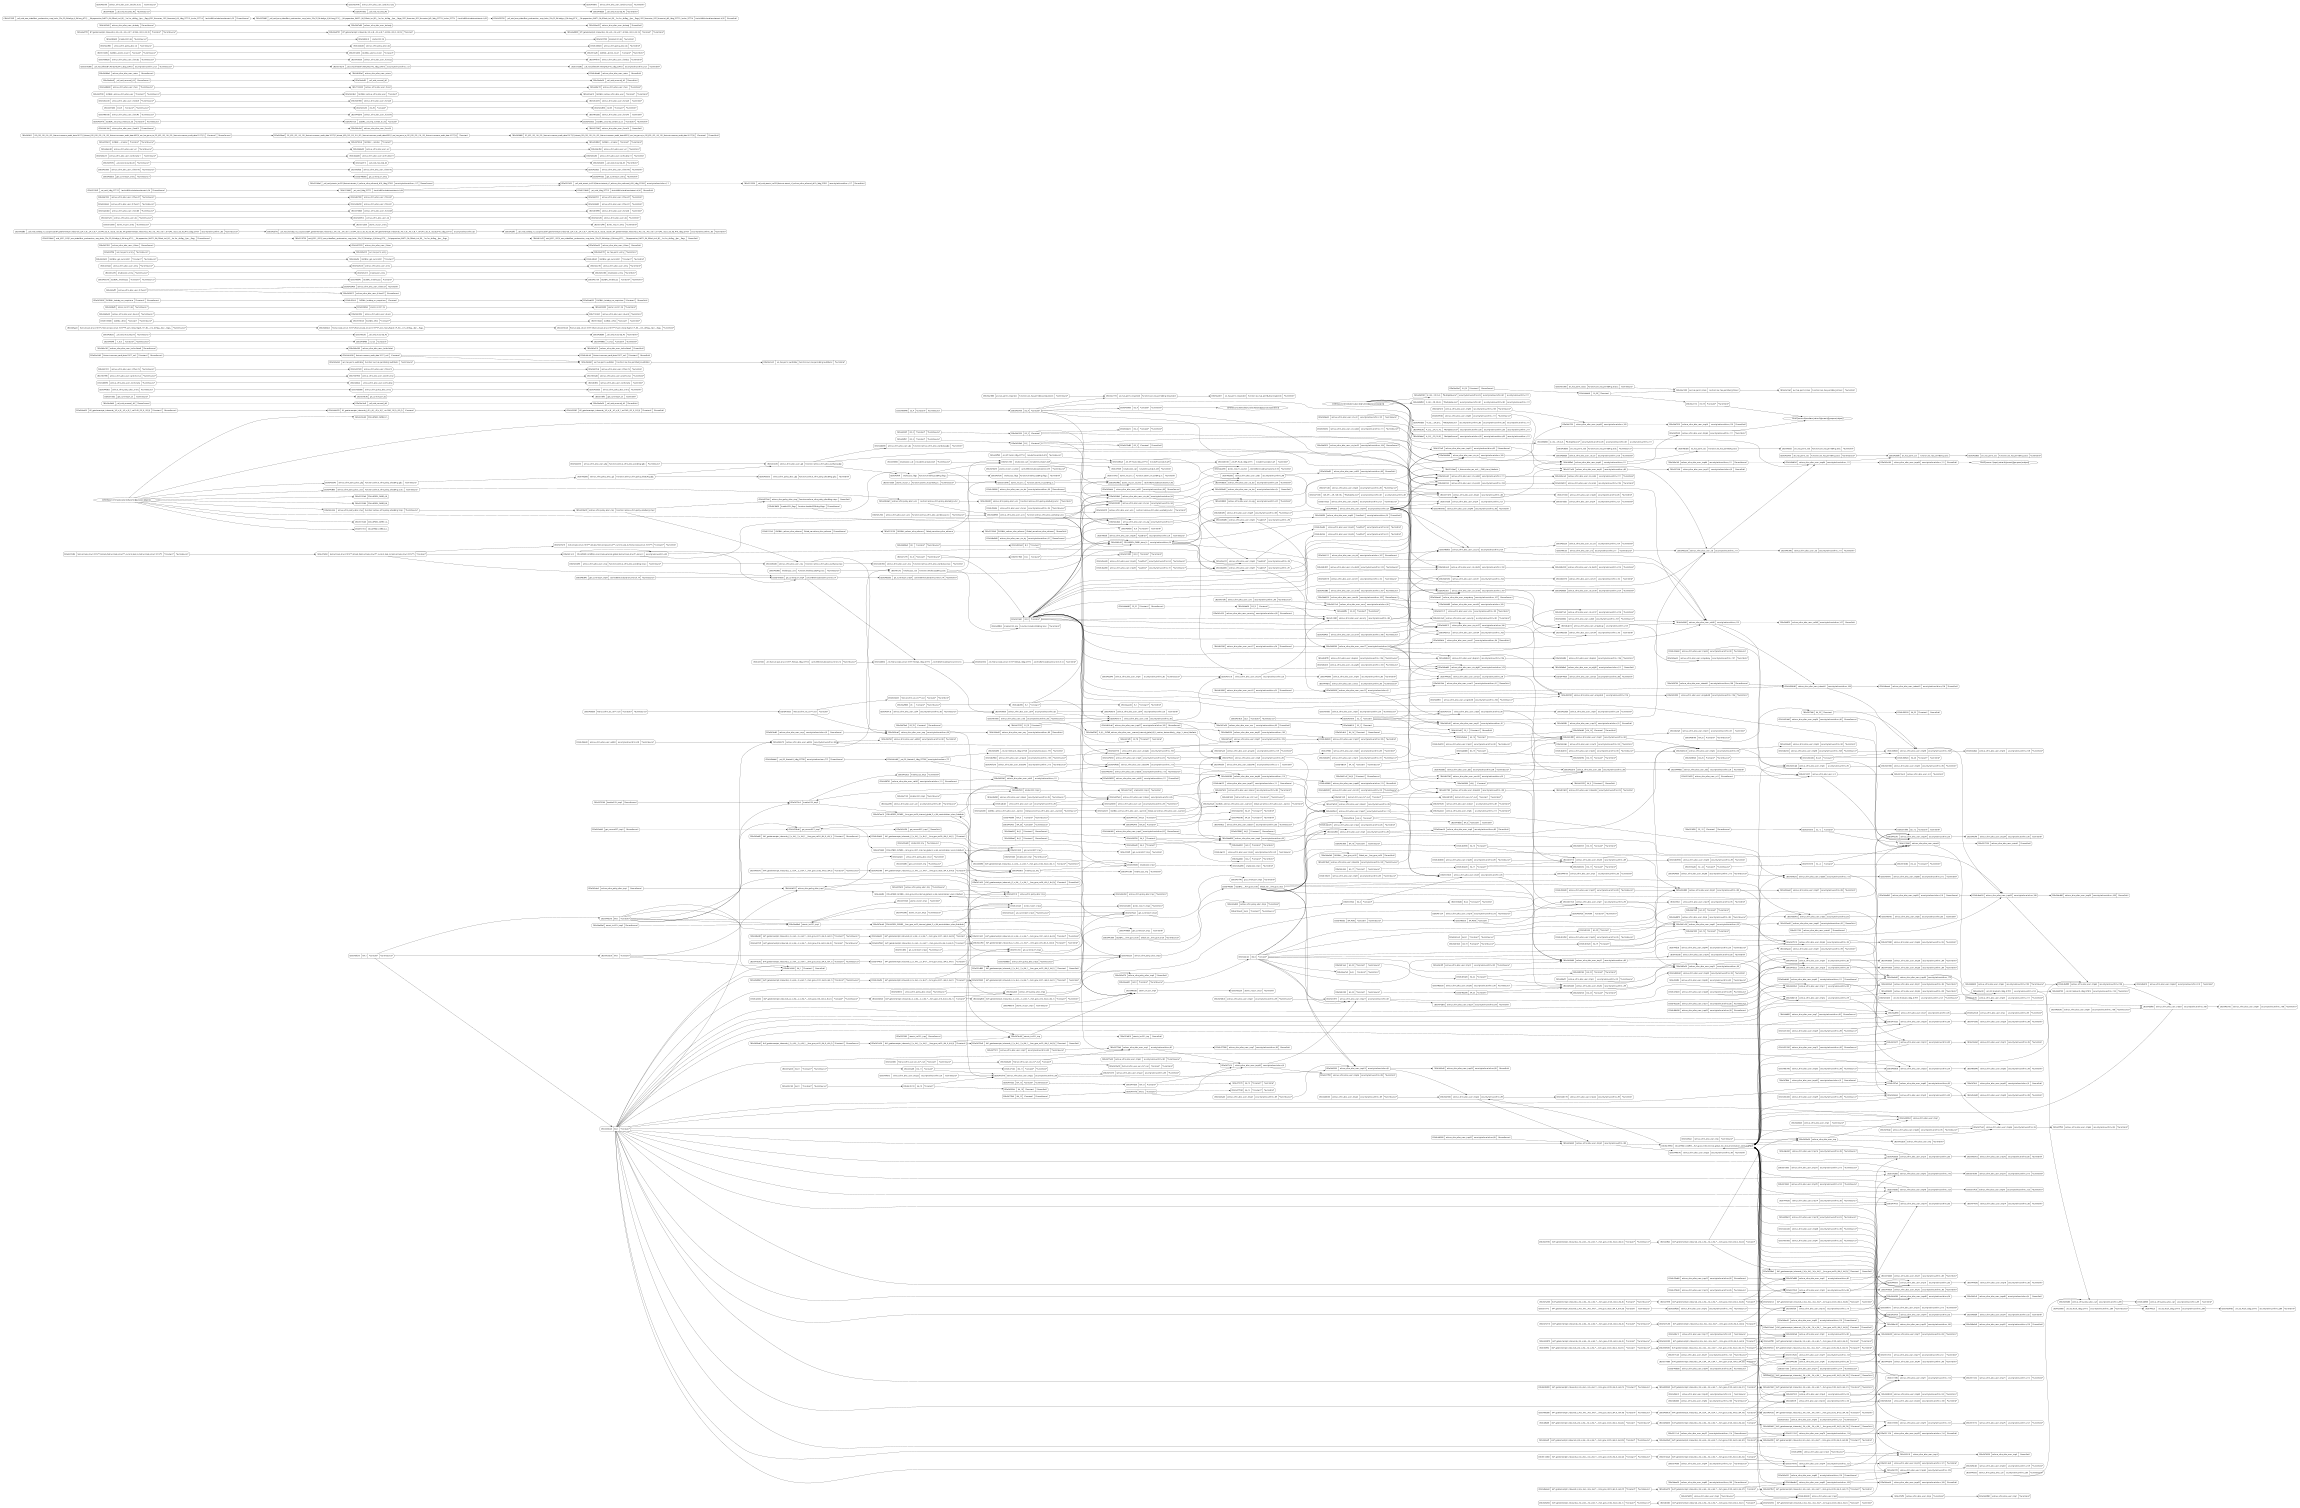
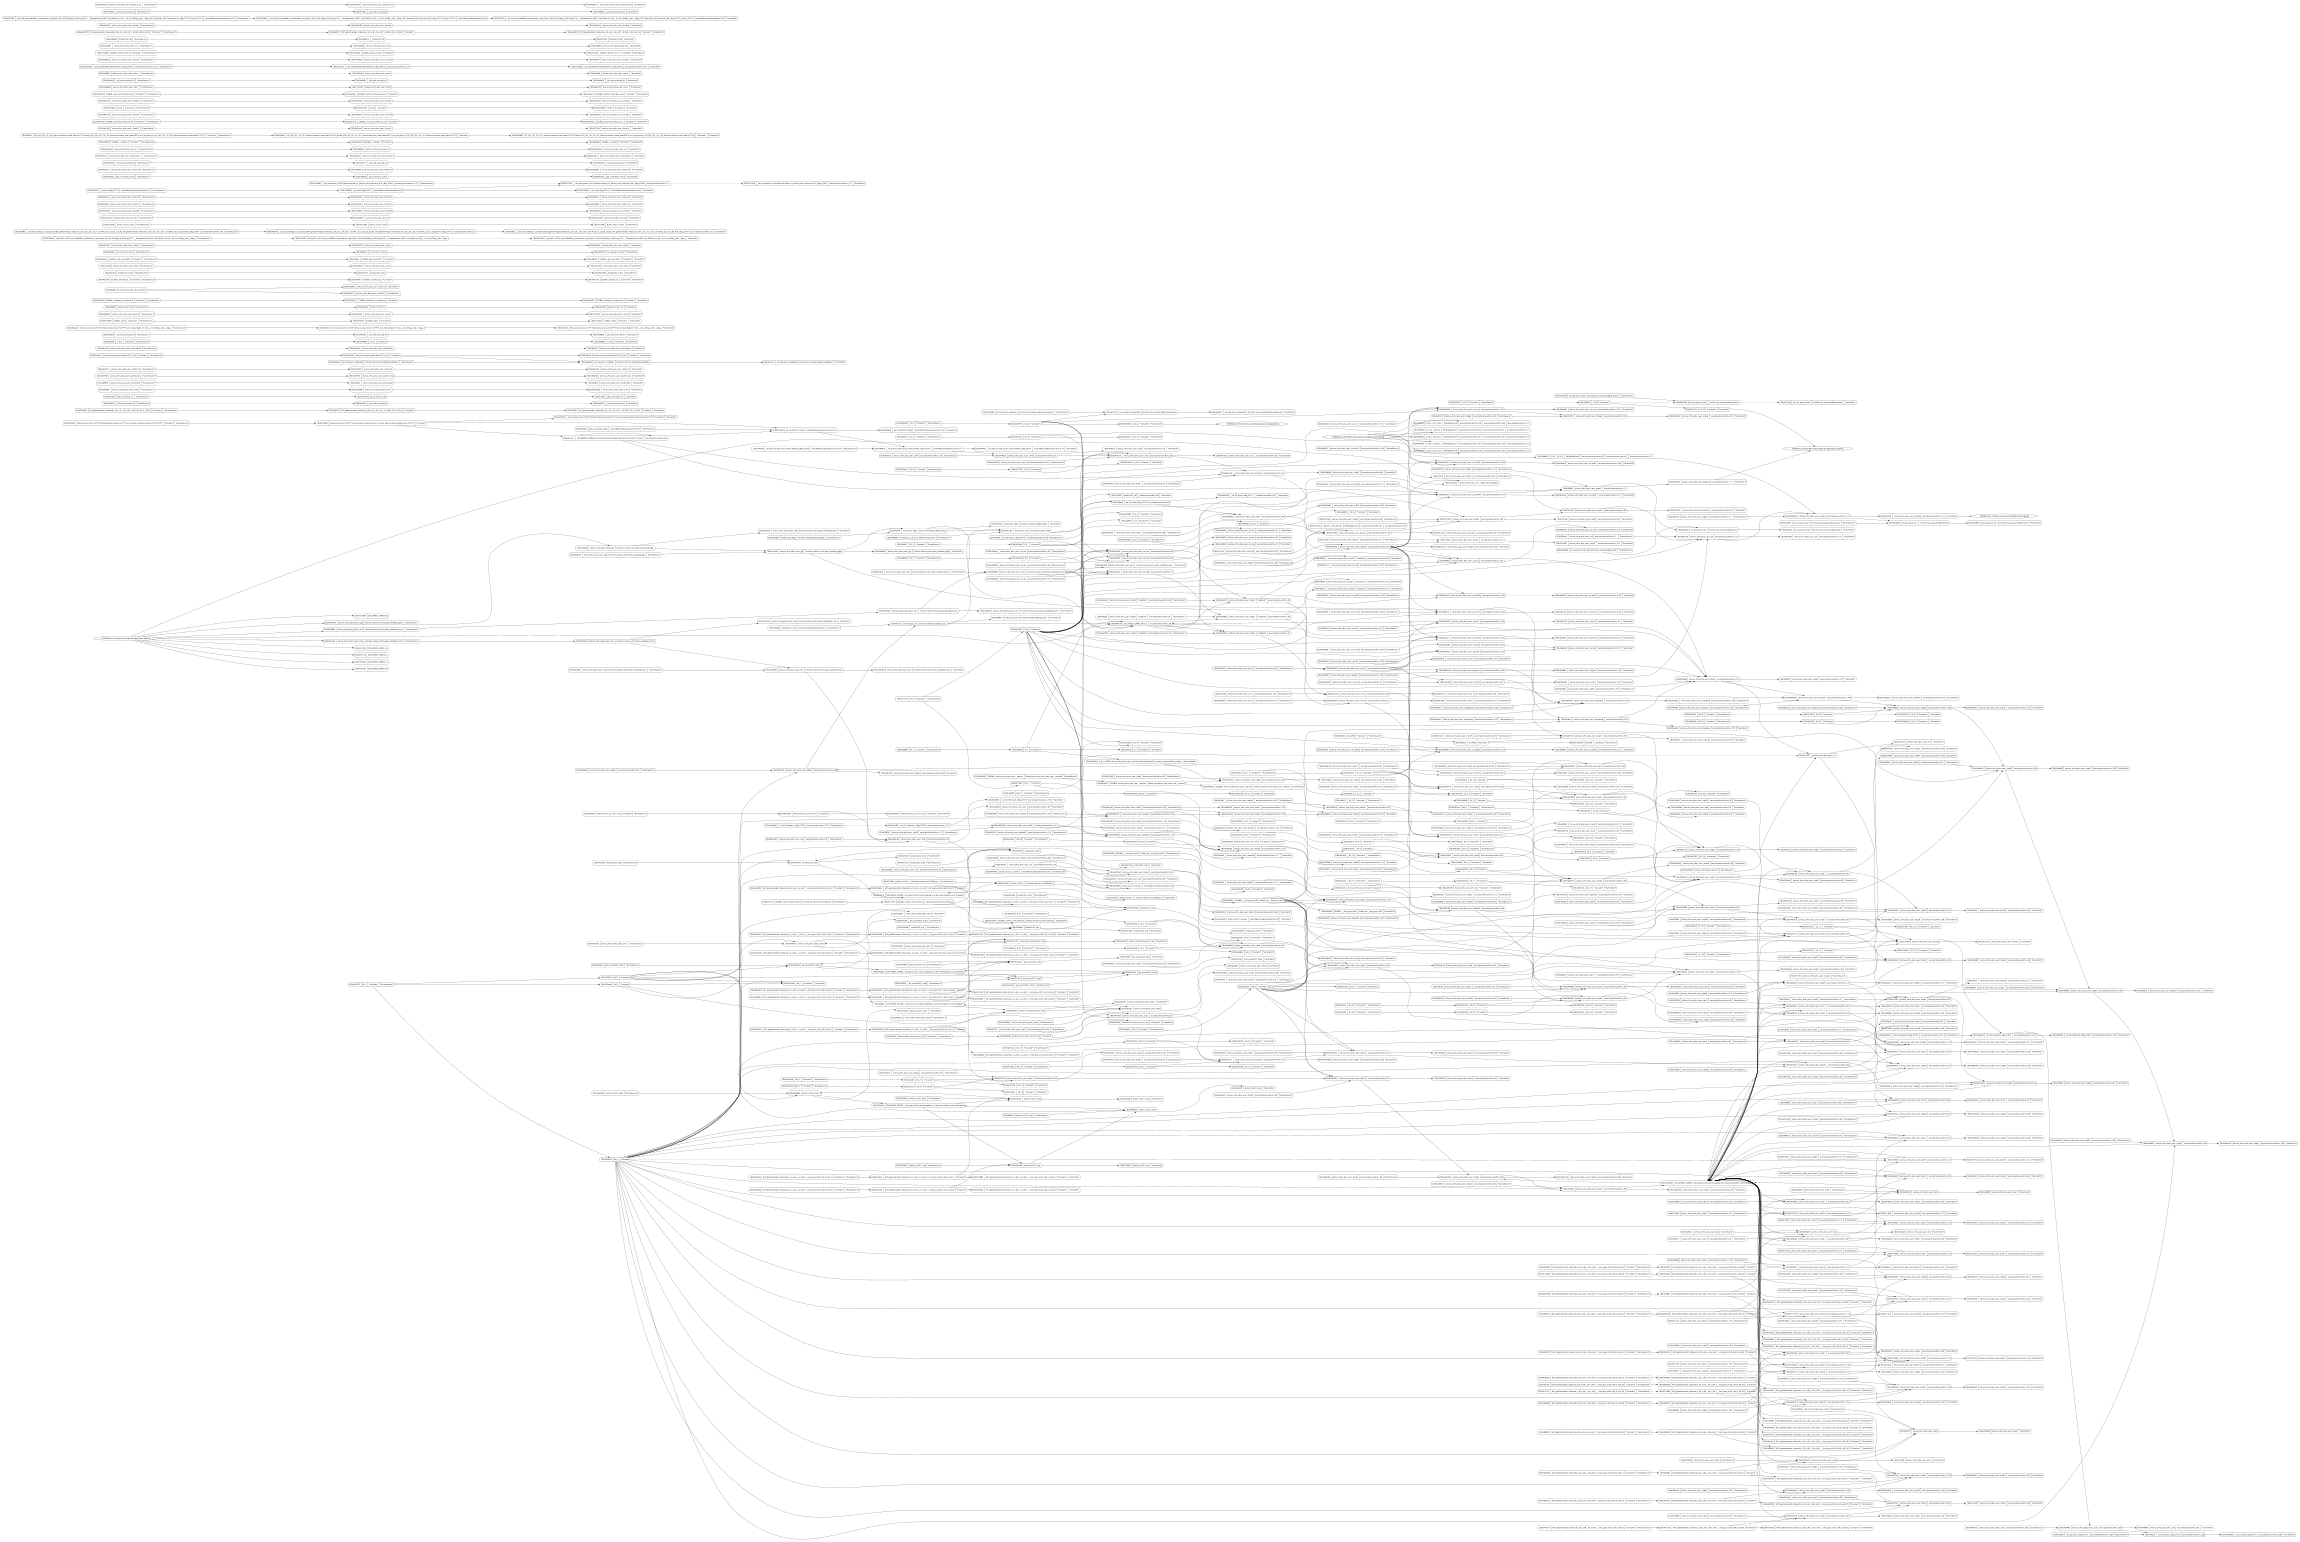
(1358, 732) -> none
(1141, 931) -> none
(1659, 1309) -> (1654, 1392)
none -> (1818, 1333)
(1961, 1496) -> (1958, 1192)
